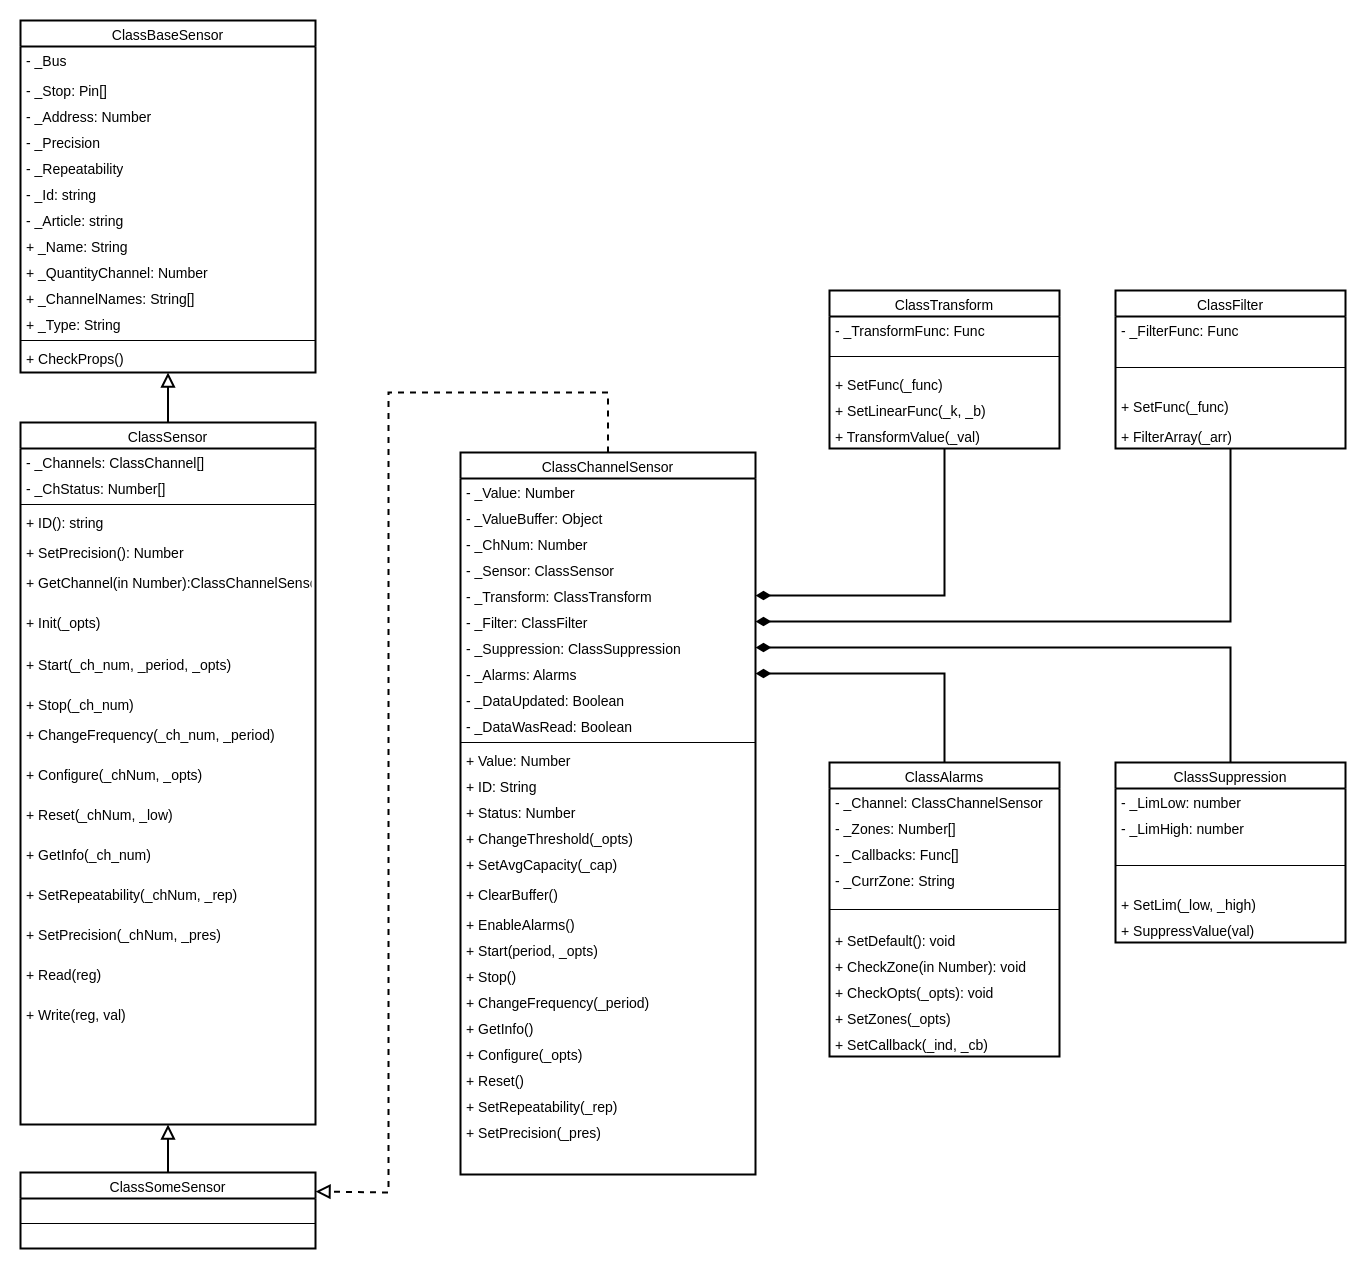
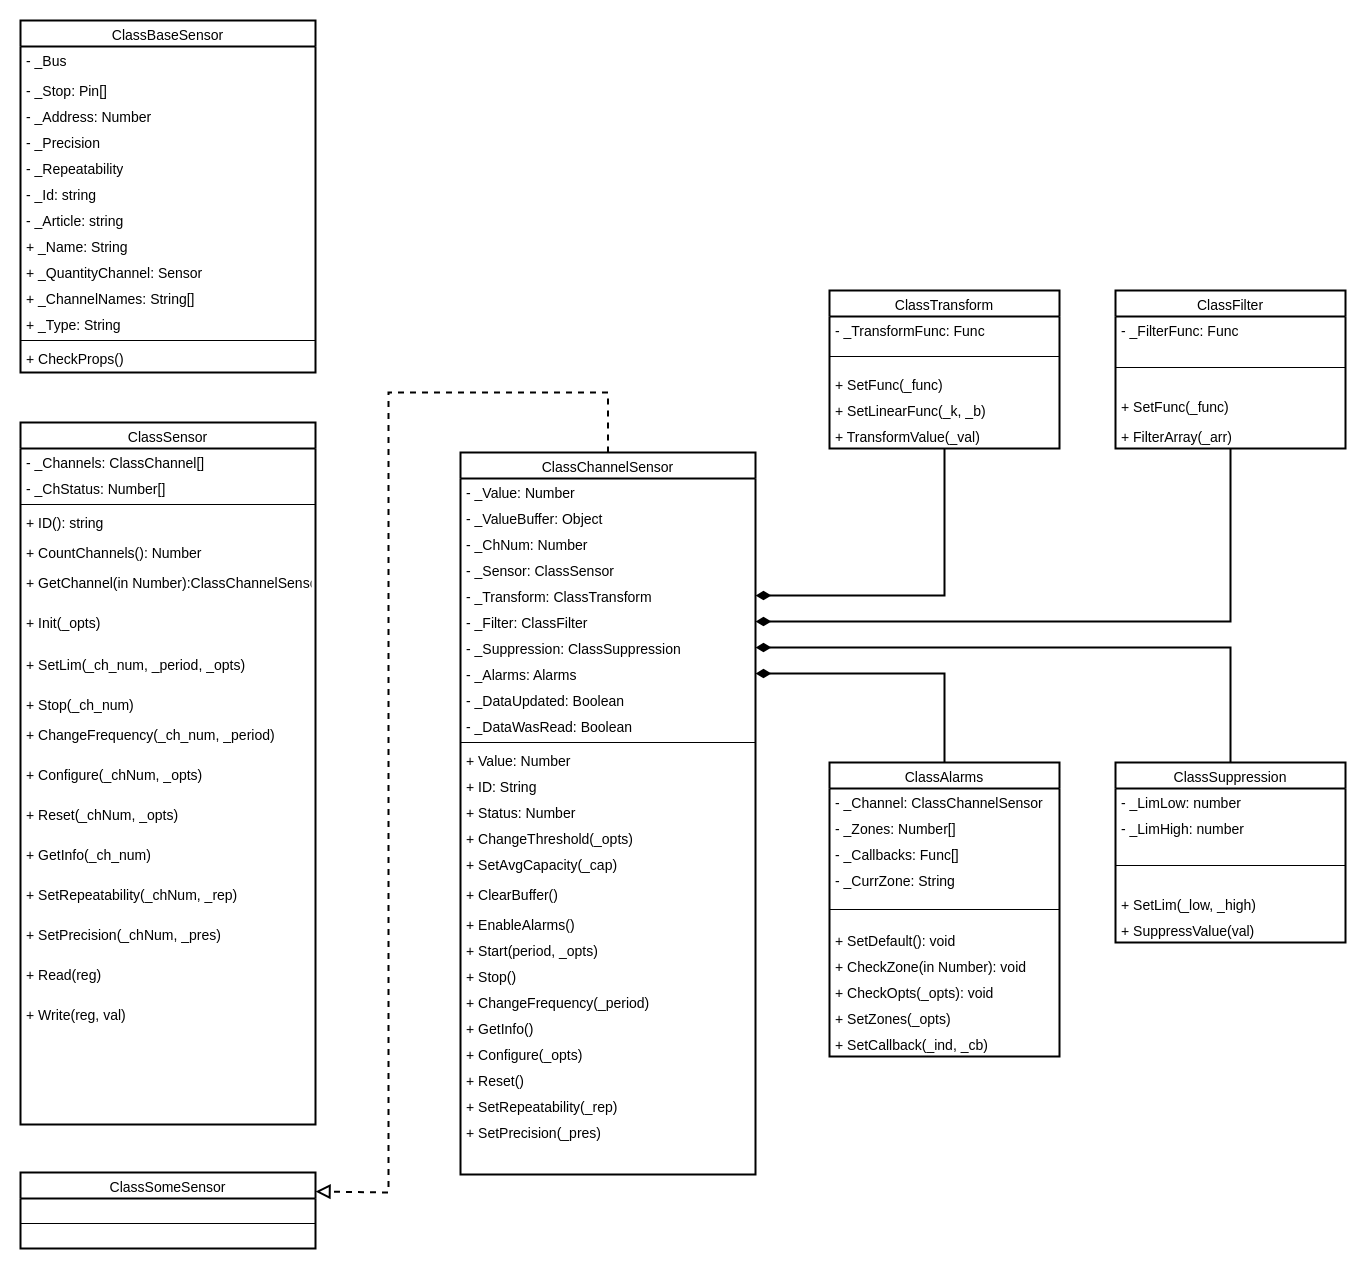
(119, 274) -> (119, 274)
(168, 405) -> none
(111, 553) -> (117, 553)
(141, 665) -> (143, 665)
(101, 815) -> (107, 815)
(168, 1156) -> none
